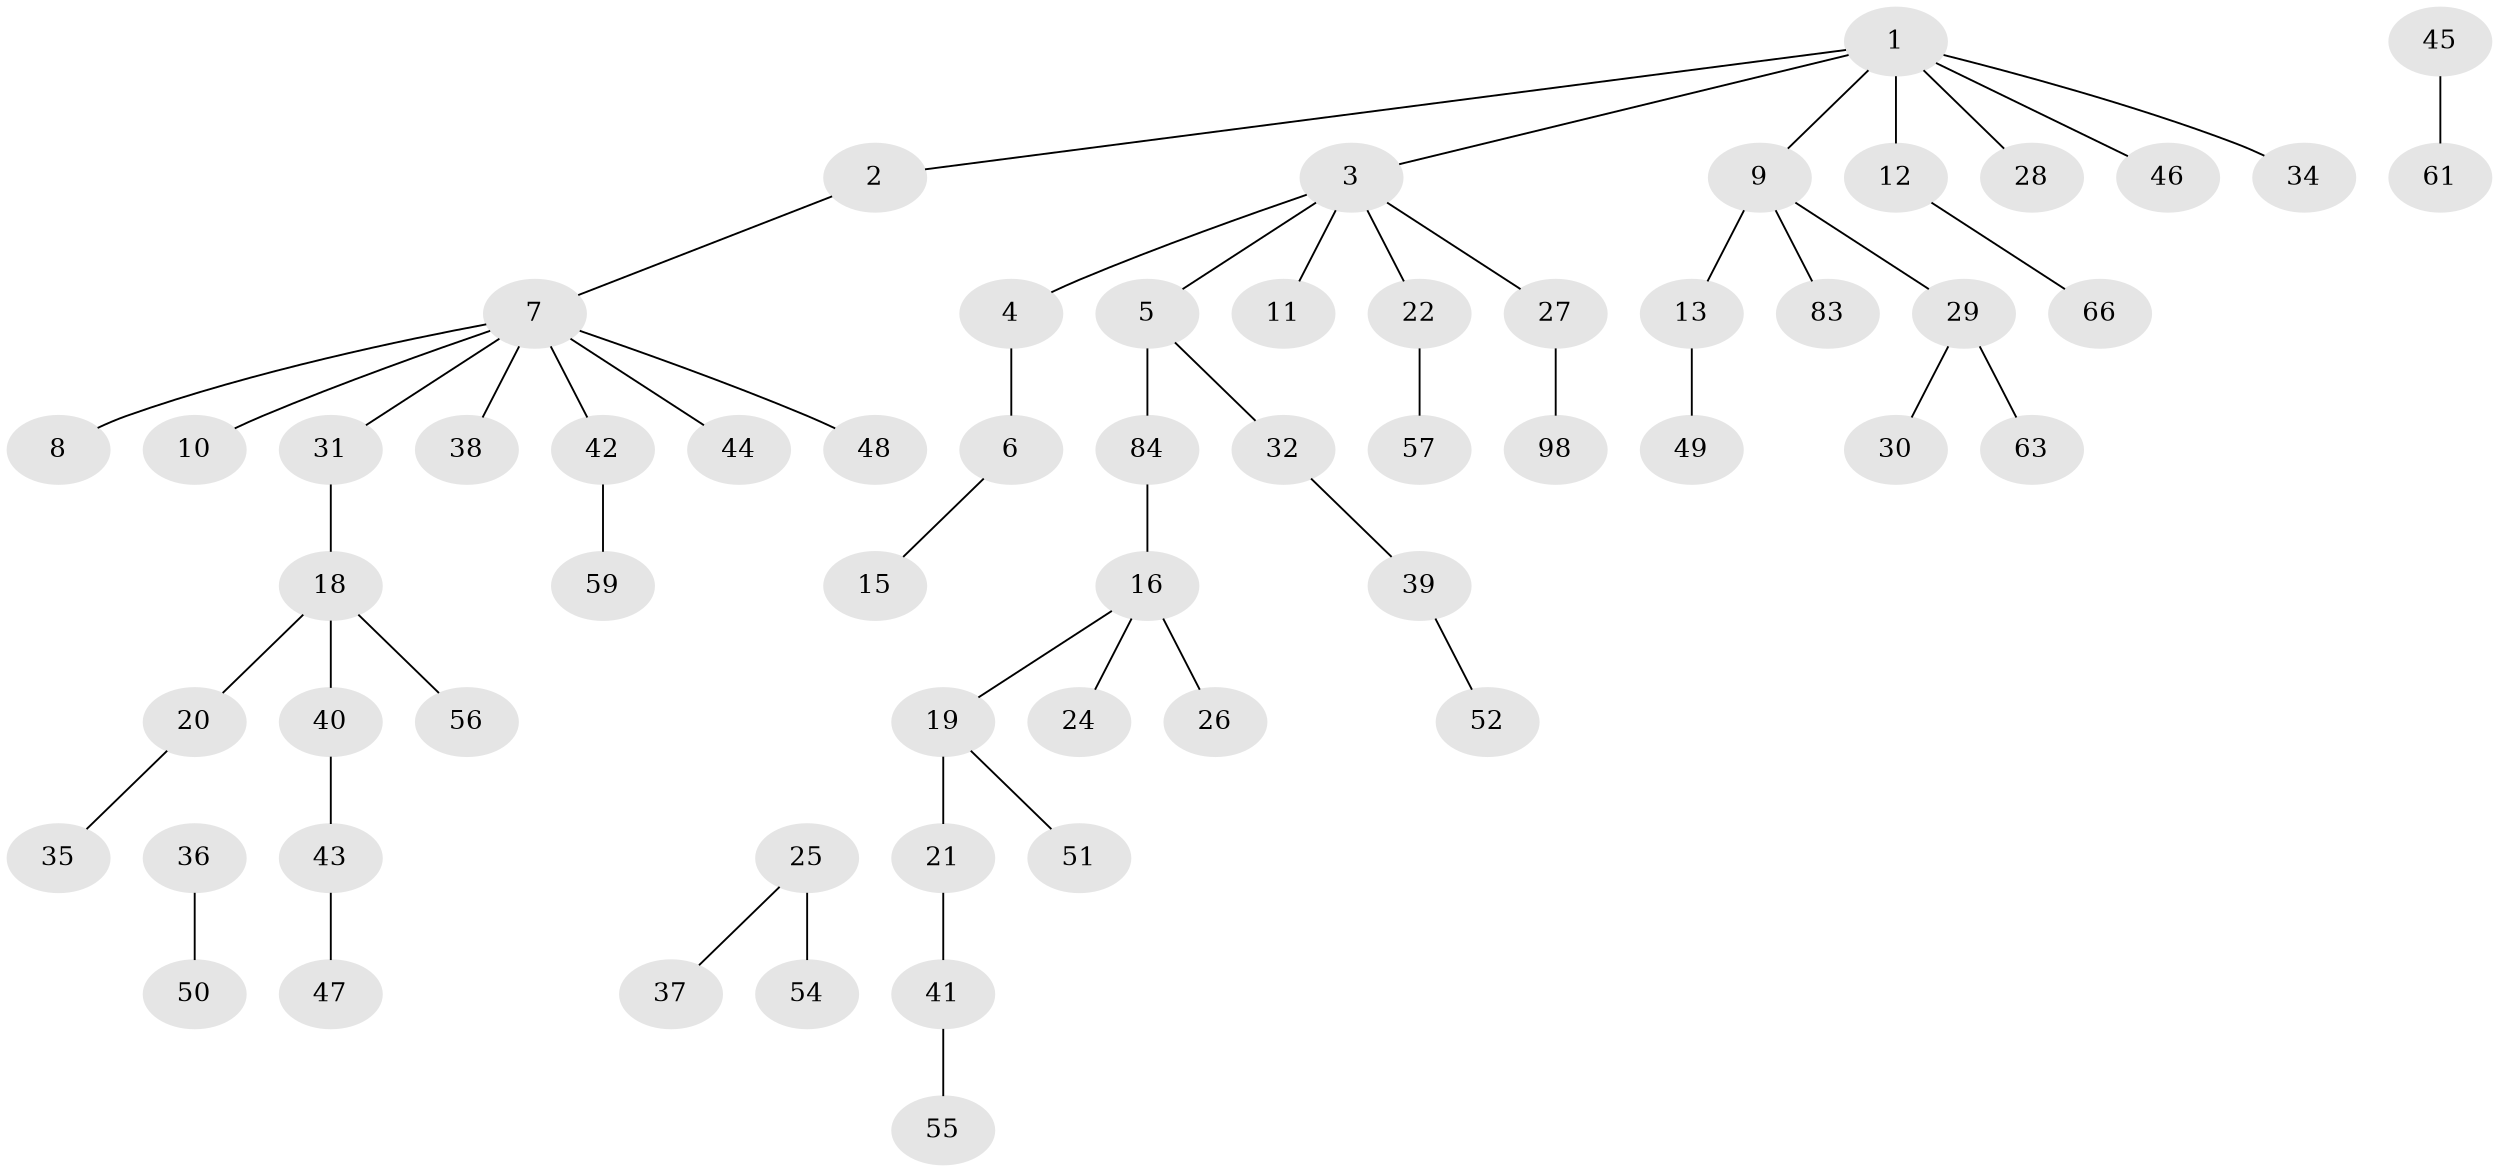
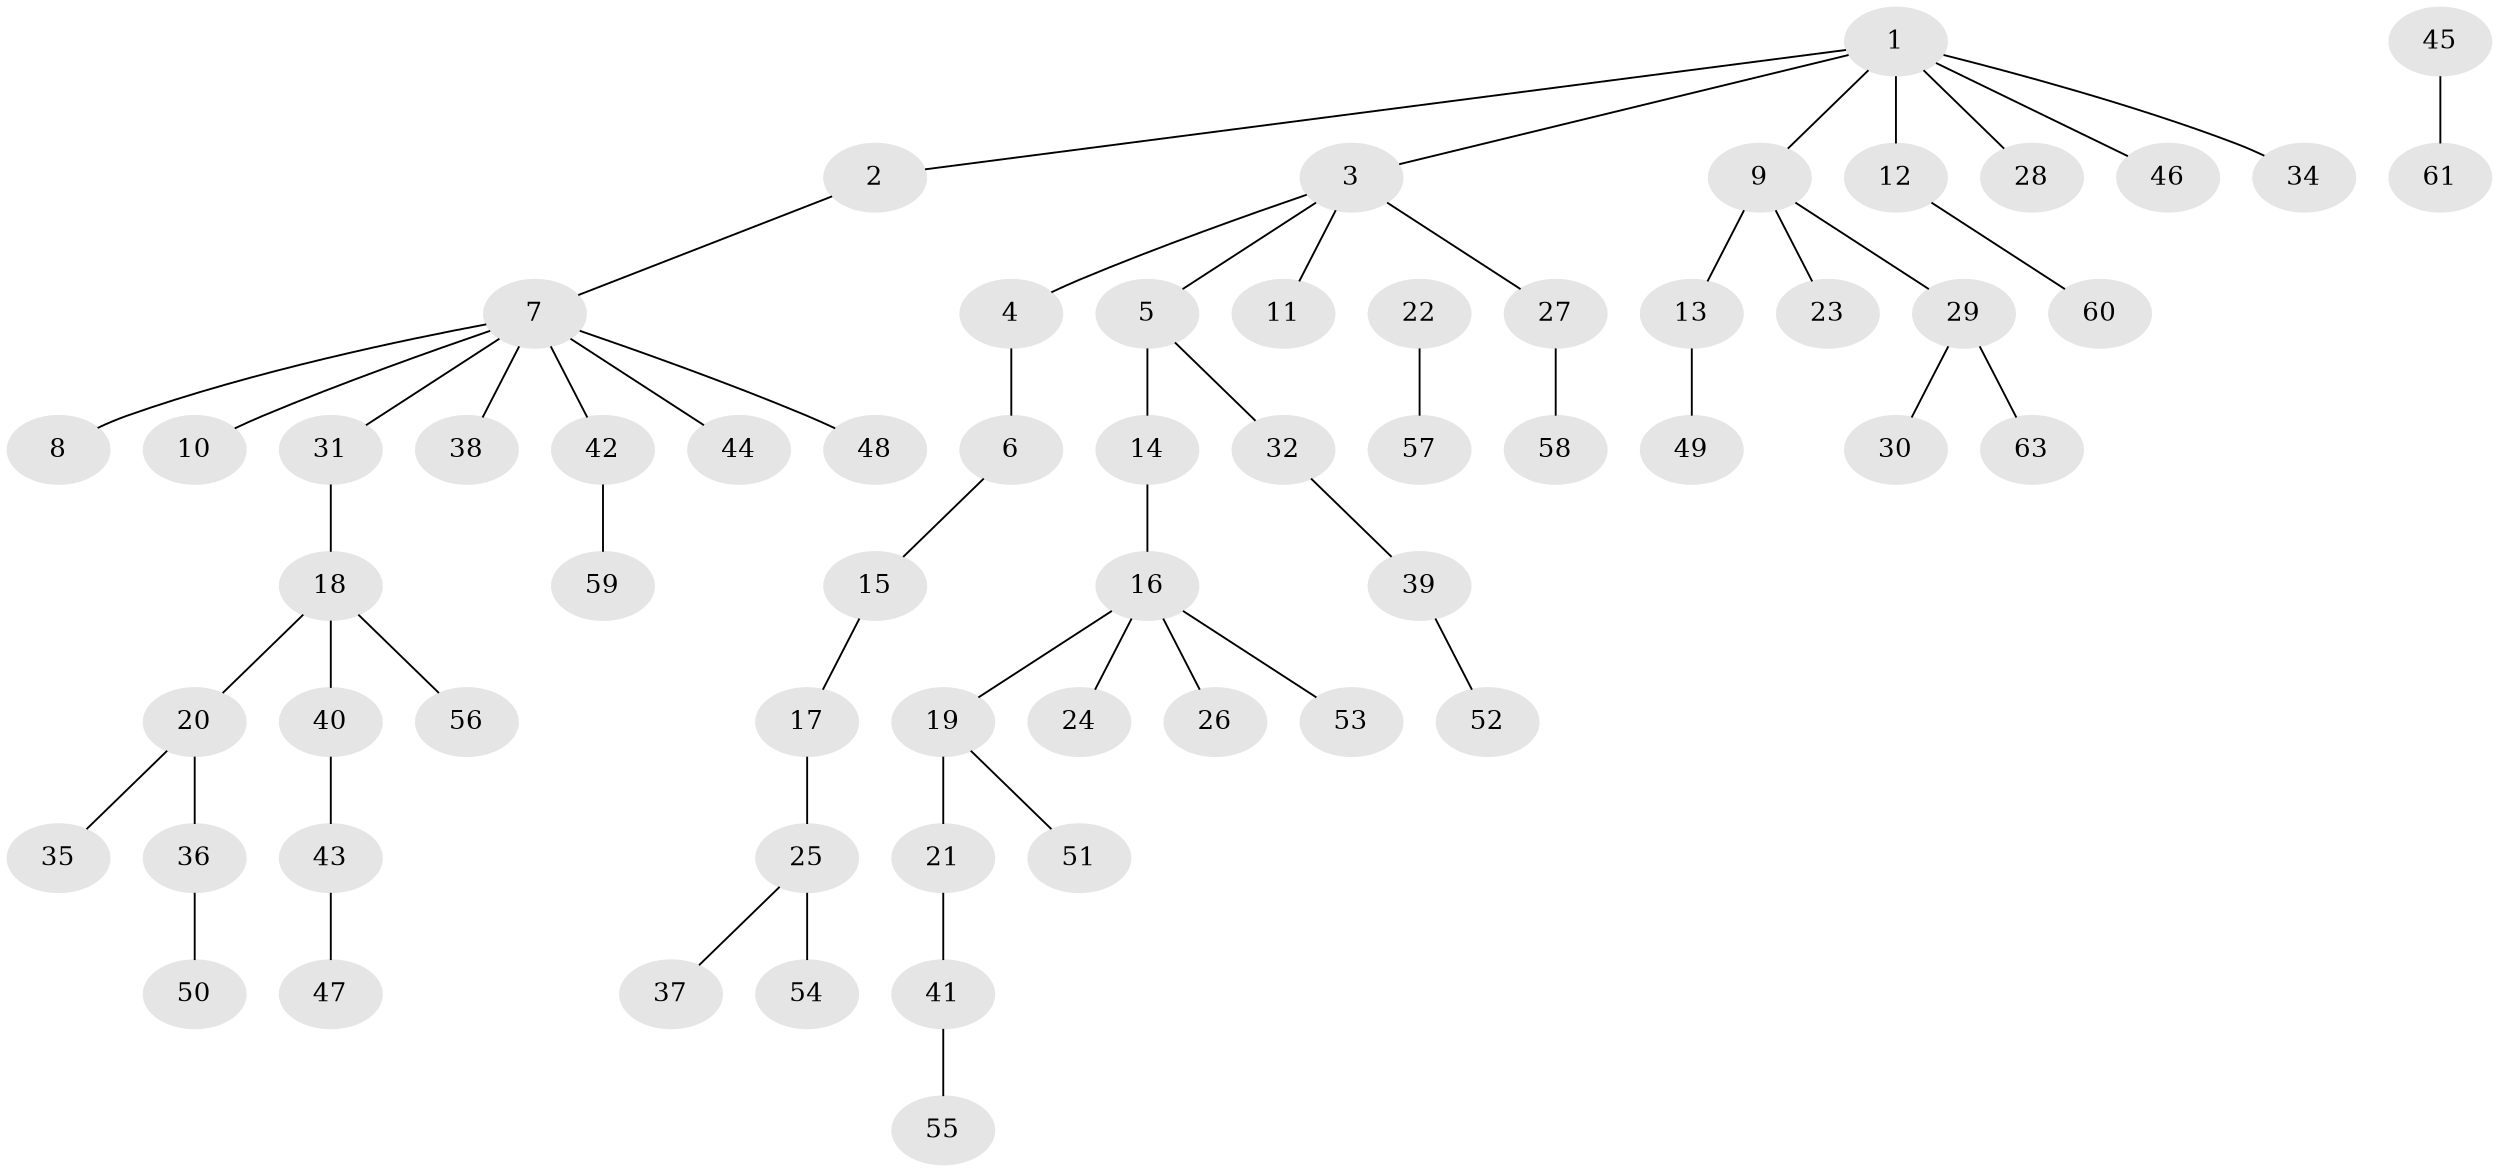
(1386, 246) -> none
(1828, 314) -> (1828, 314)
(2100, 314) -> (2100, 314)
(1147, 450) -> (1147, 450)
(1556, 450) -> (1556, 450)
none -> (807, 722)
none -> (1352, 722)
none -> (195, 790)
